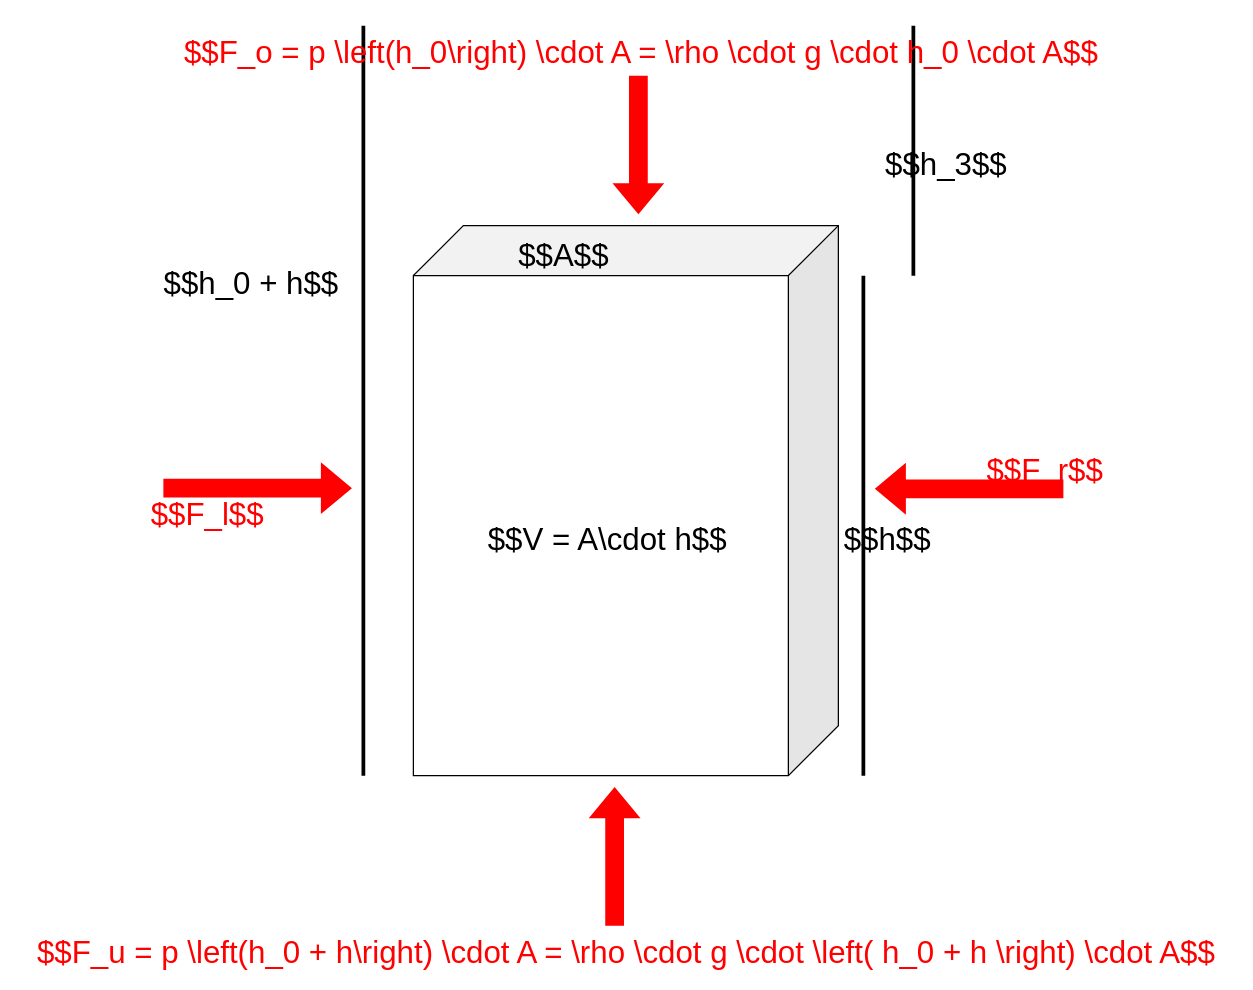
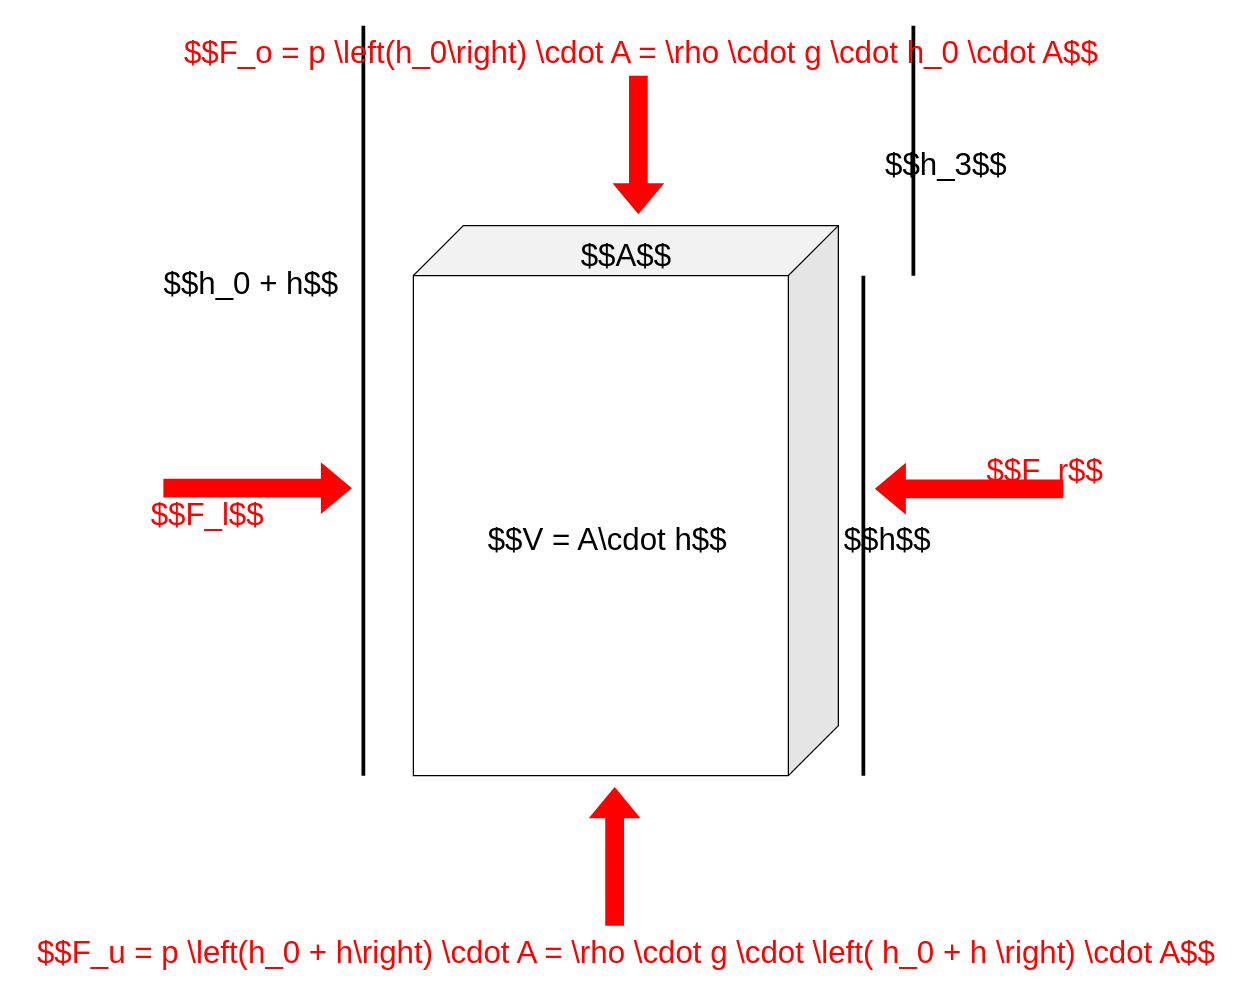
(563, 254) -> (626, 254)
